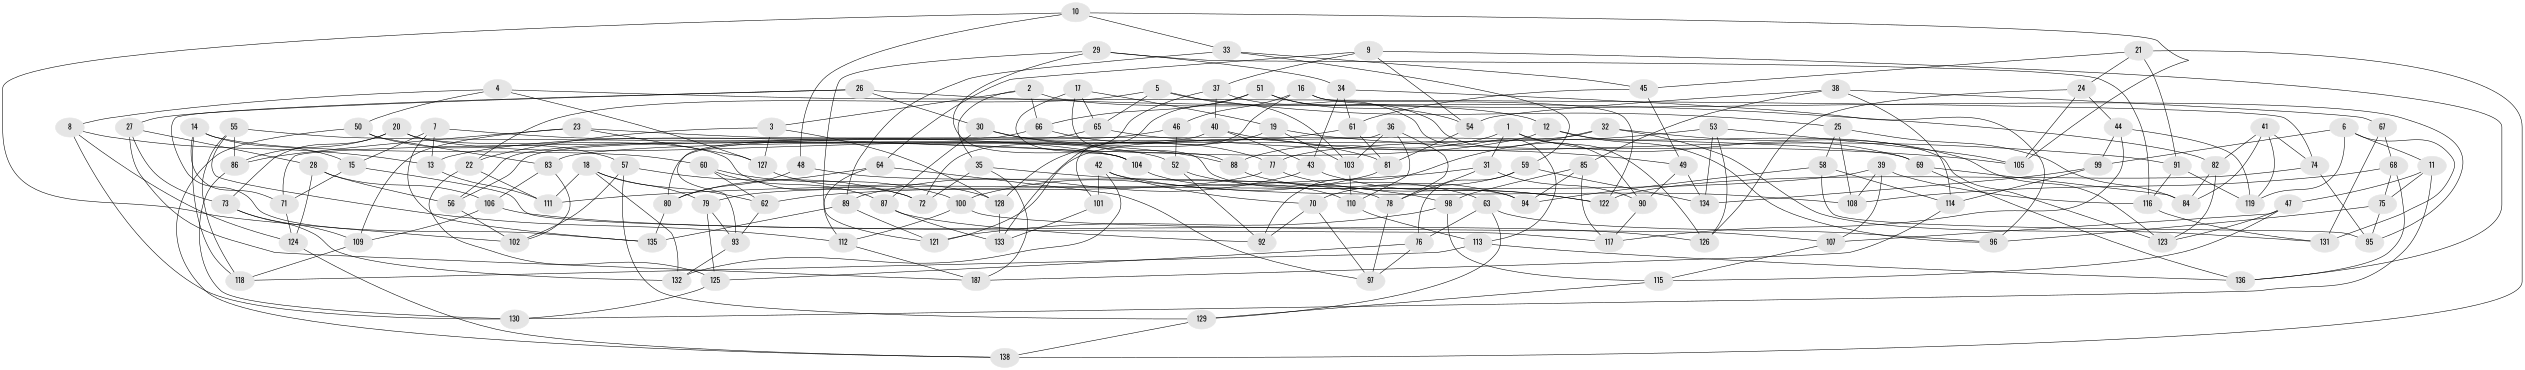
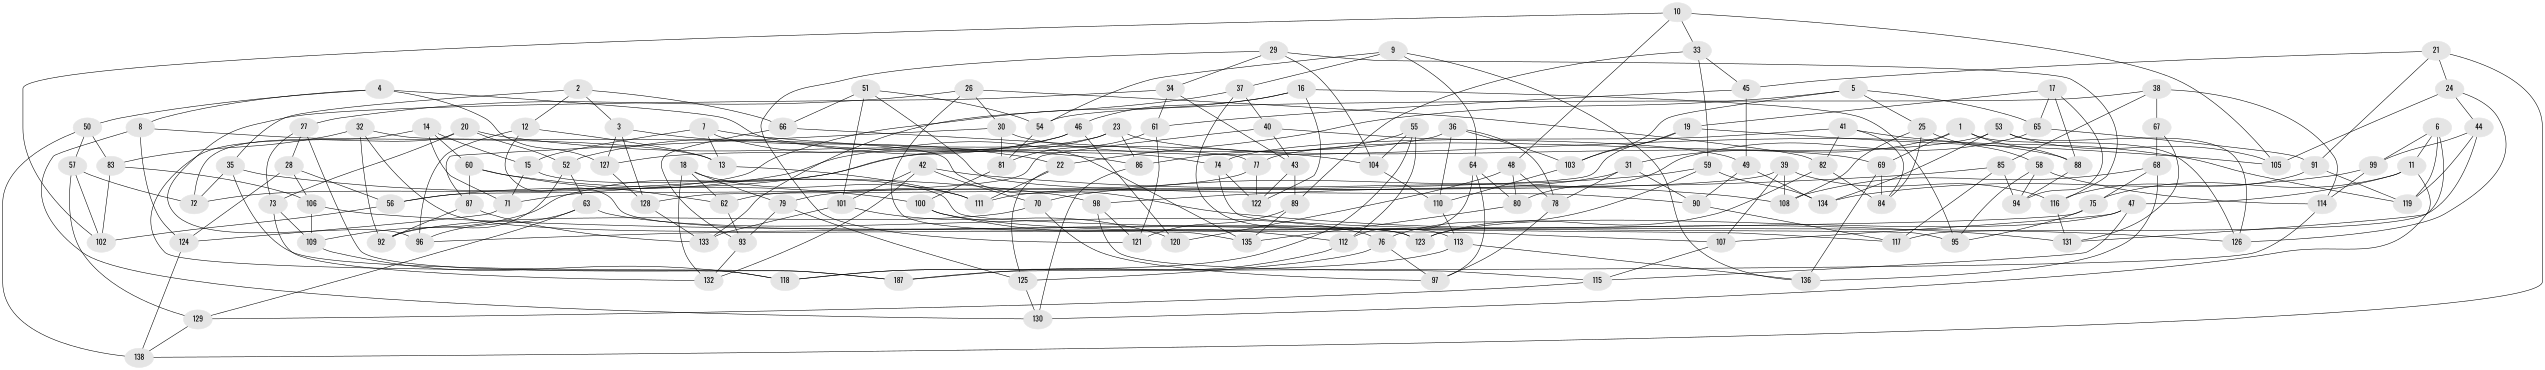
none -> (1175, 243)
